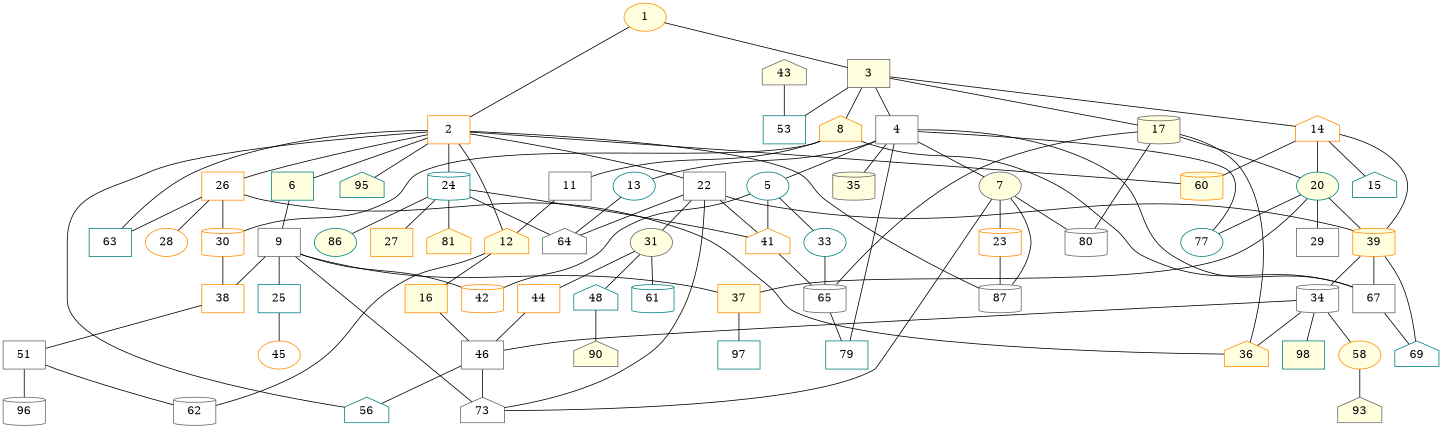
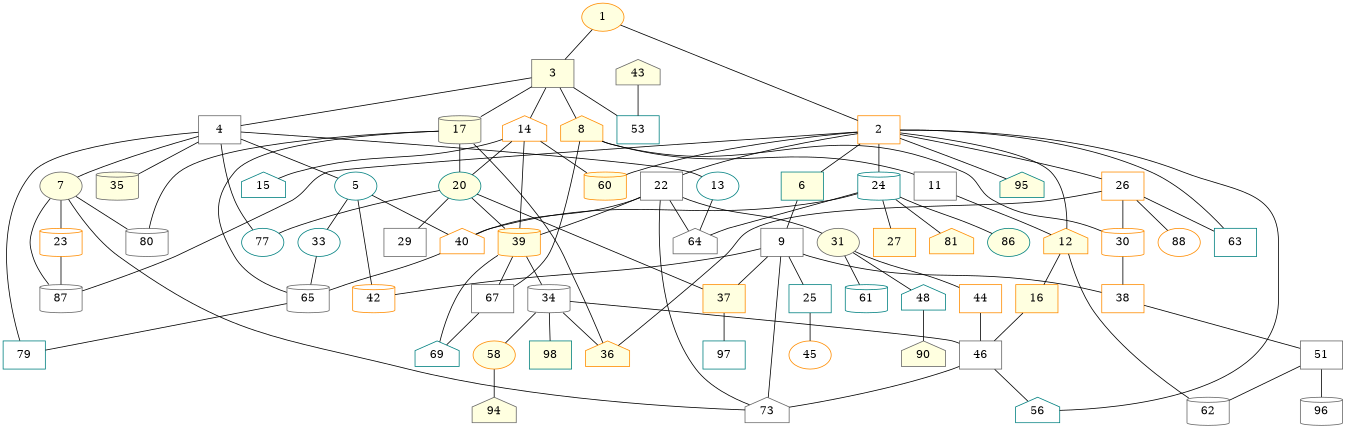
(1134, 196) -> none
(167, 242) -> (1179, 242)
(768, 242) -> (462, 242)
(1360, 411) -> (494, 411)
